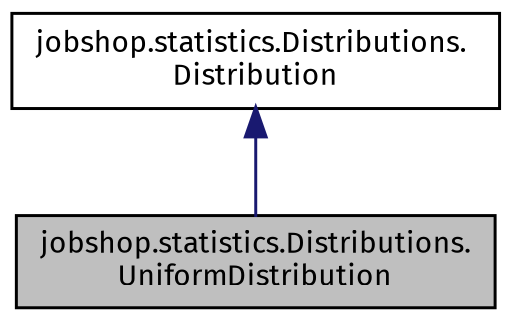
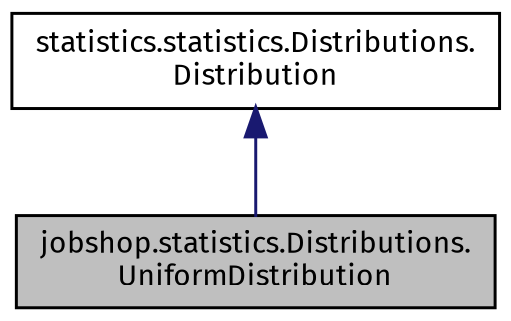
(256, 61) -> (256, 61)
